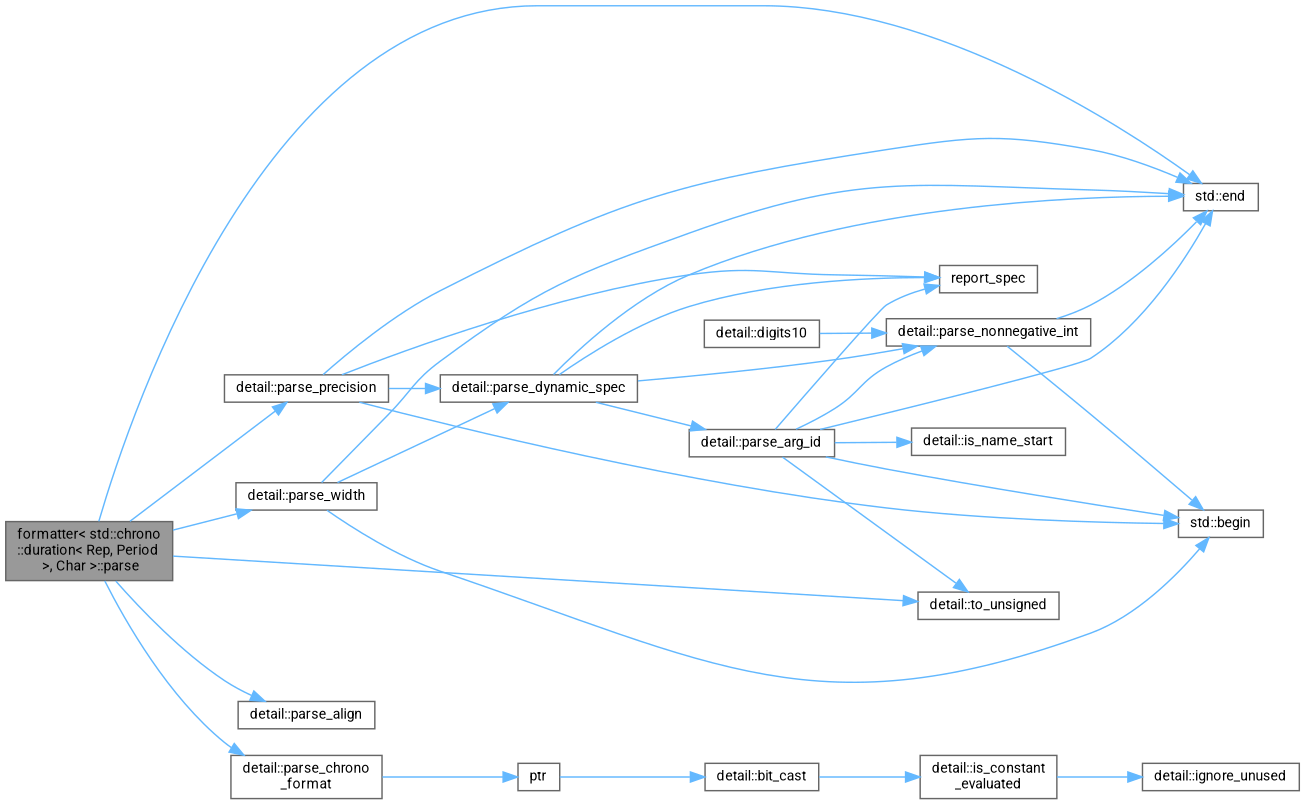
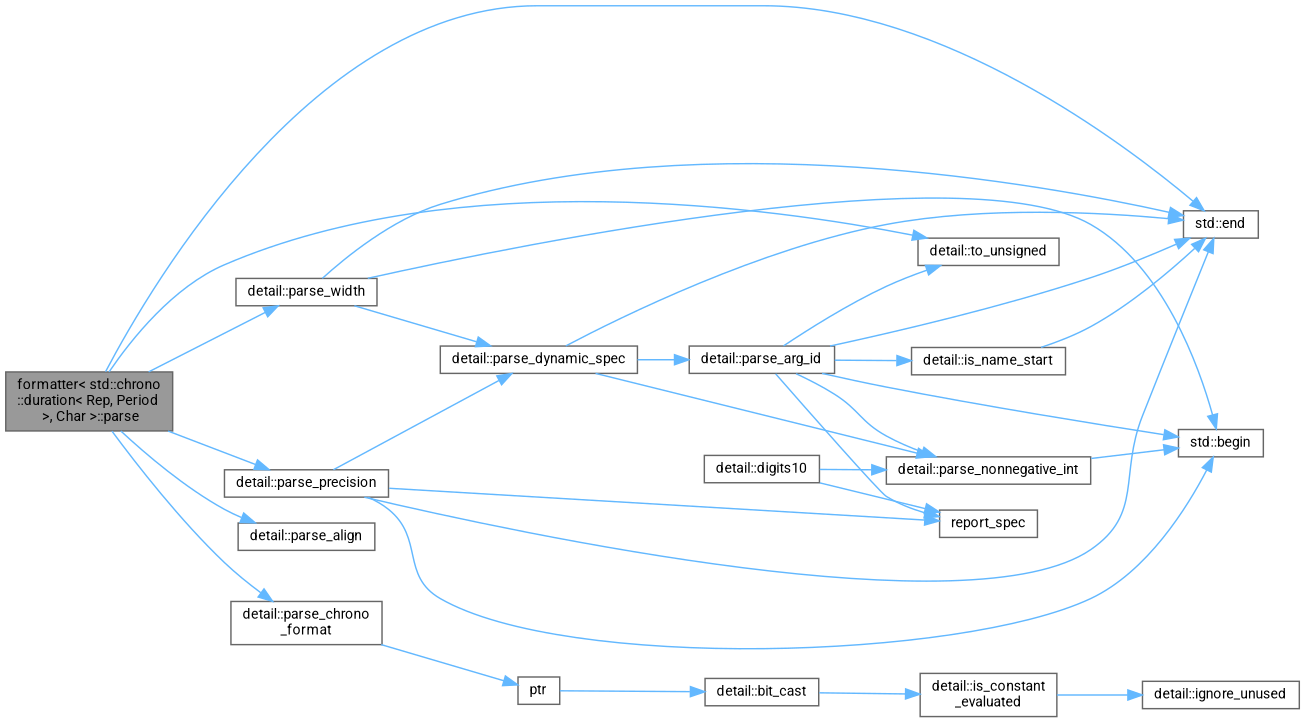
(1132, 279) -> (1123, 306)
(733, 295) -> (873, 496)
